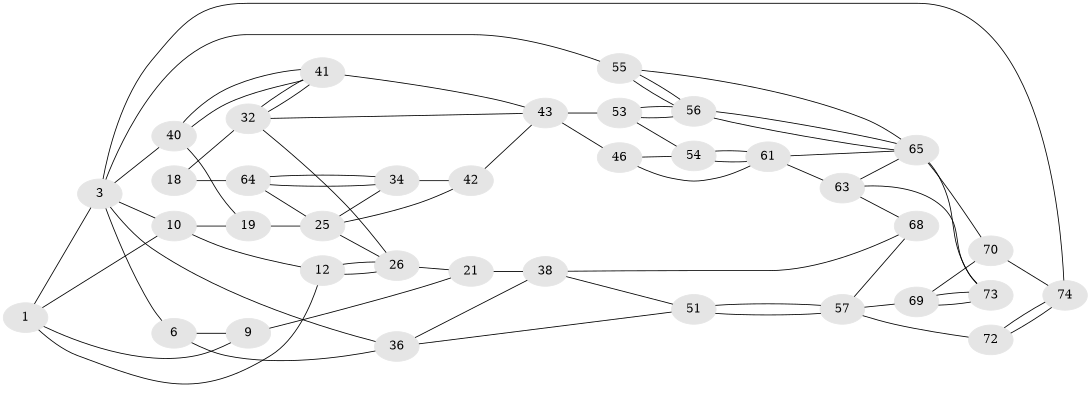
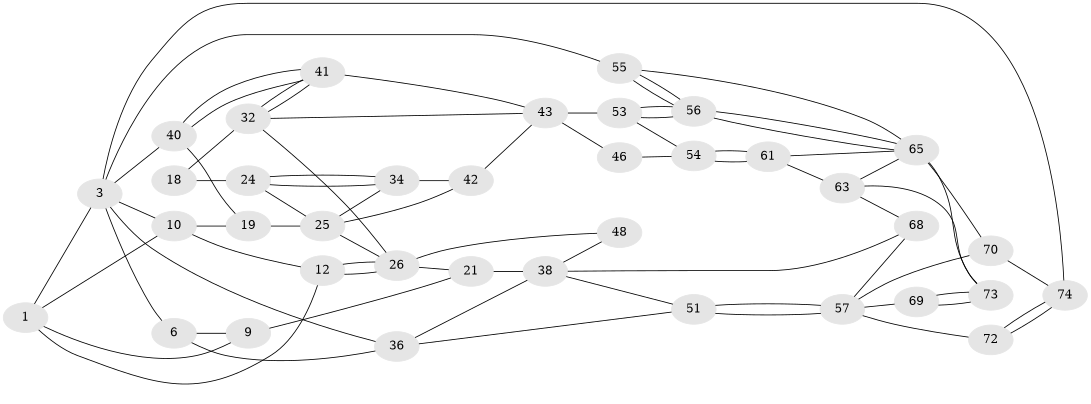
(248, 181) -> (248, 181)
(694, 181) -> none
none -> (620, 233)
(954, 276) -> (912, 273)
